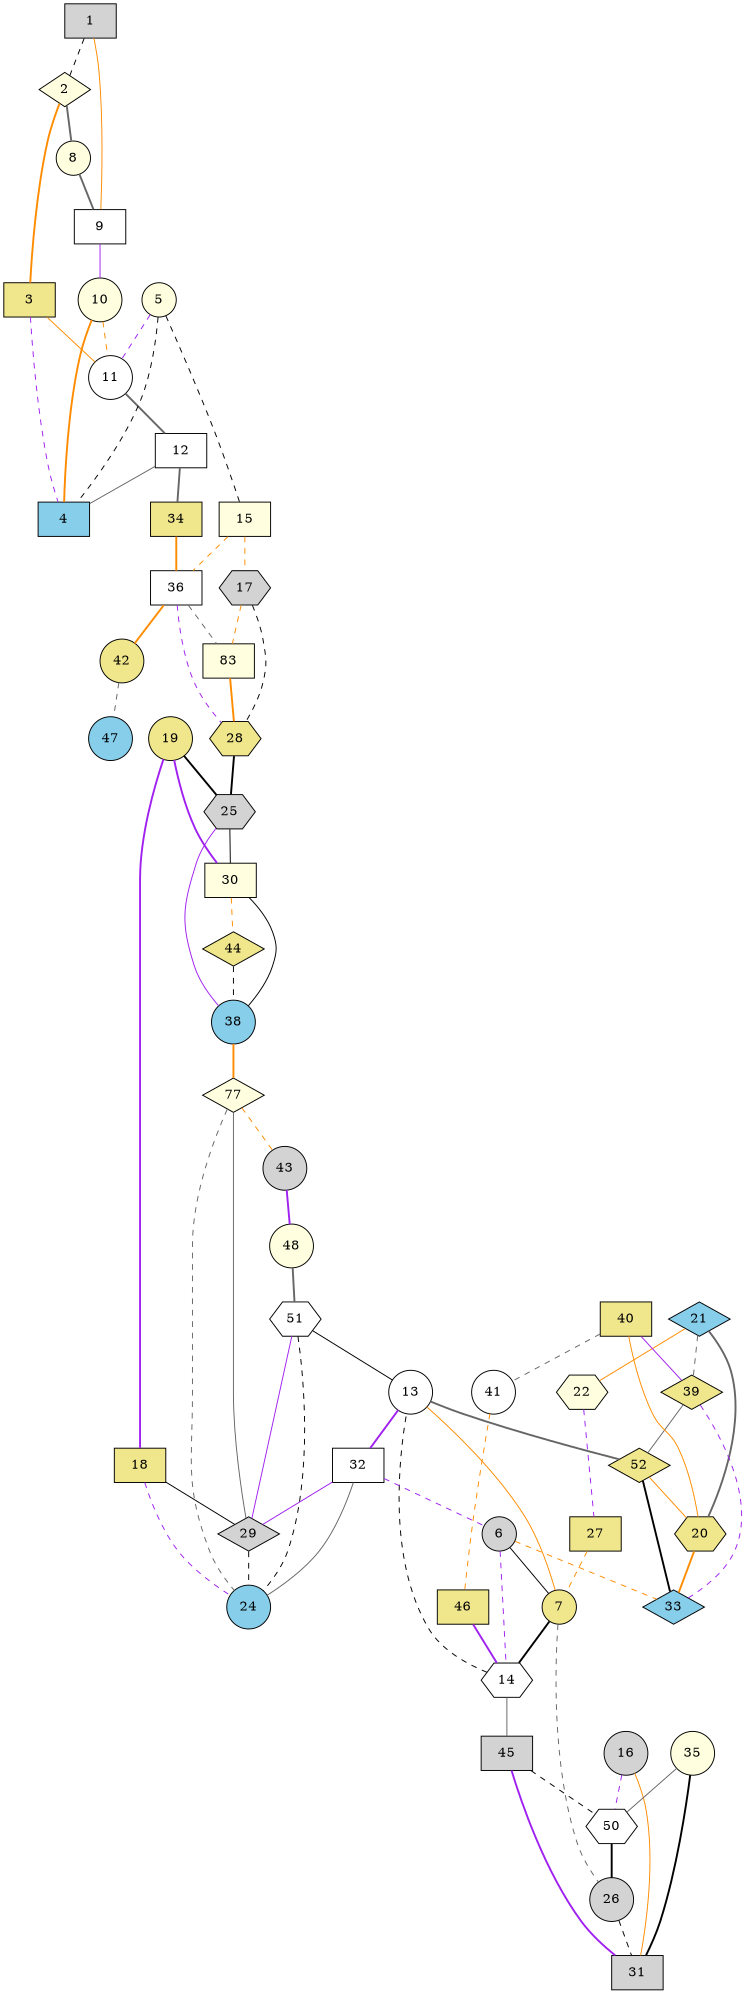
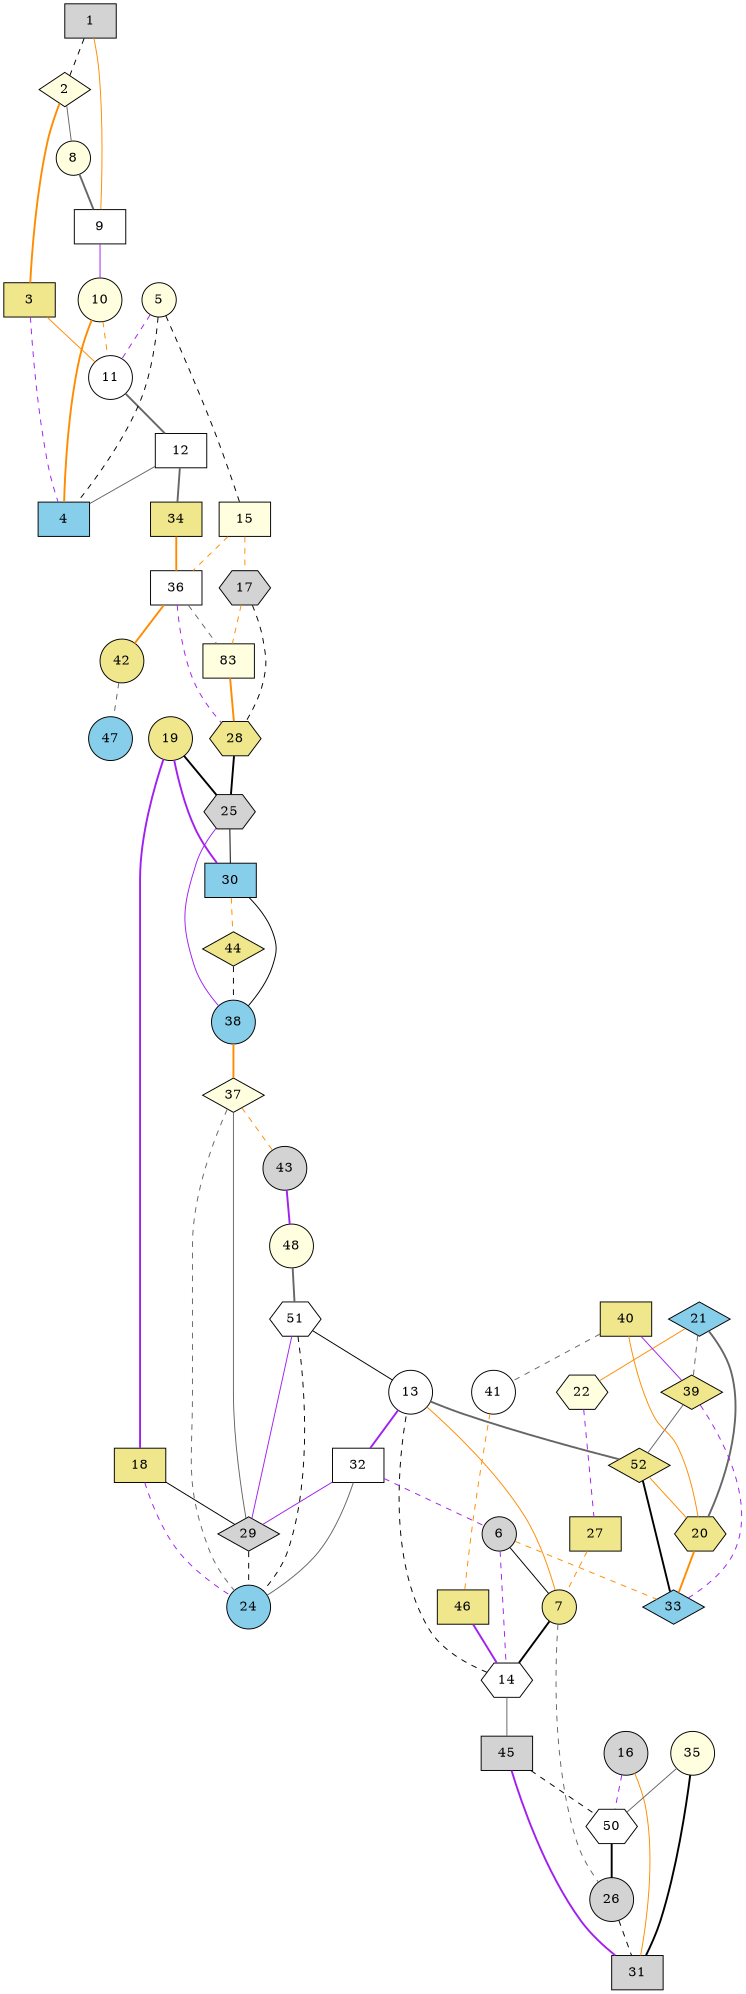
(69, 123) -> (69, 123)
(231, 880) -> (231, 880)
(233, 1095) -> (233, 1095)
